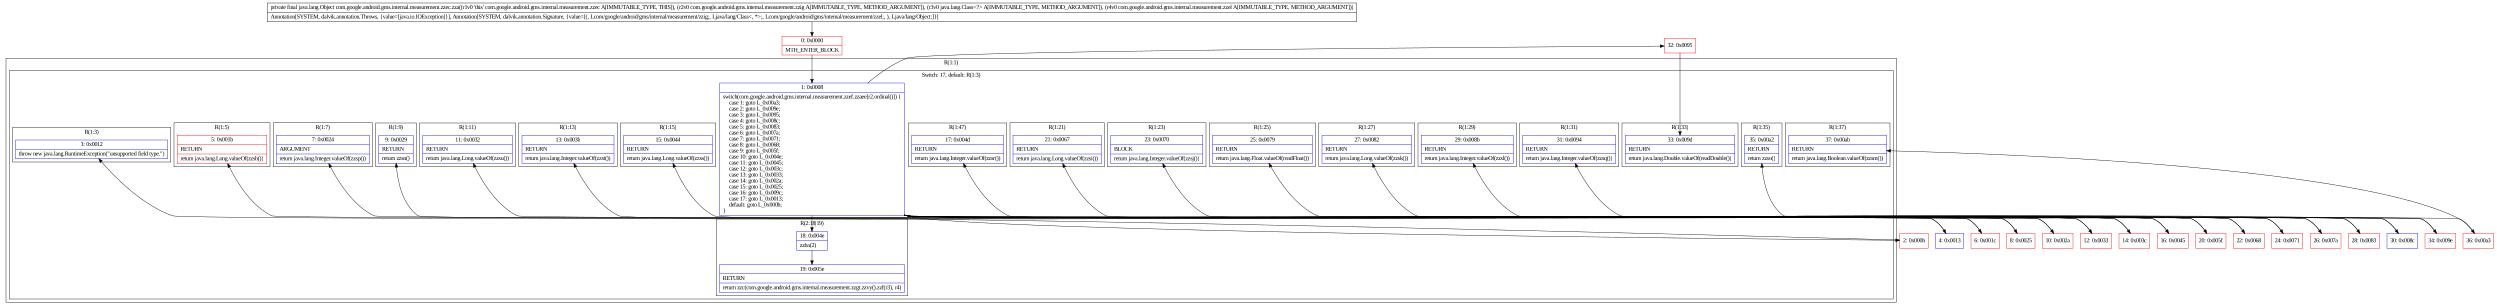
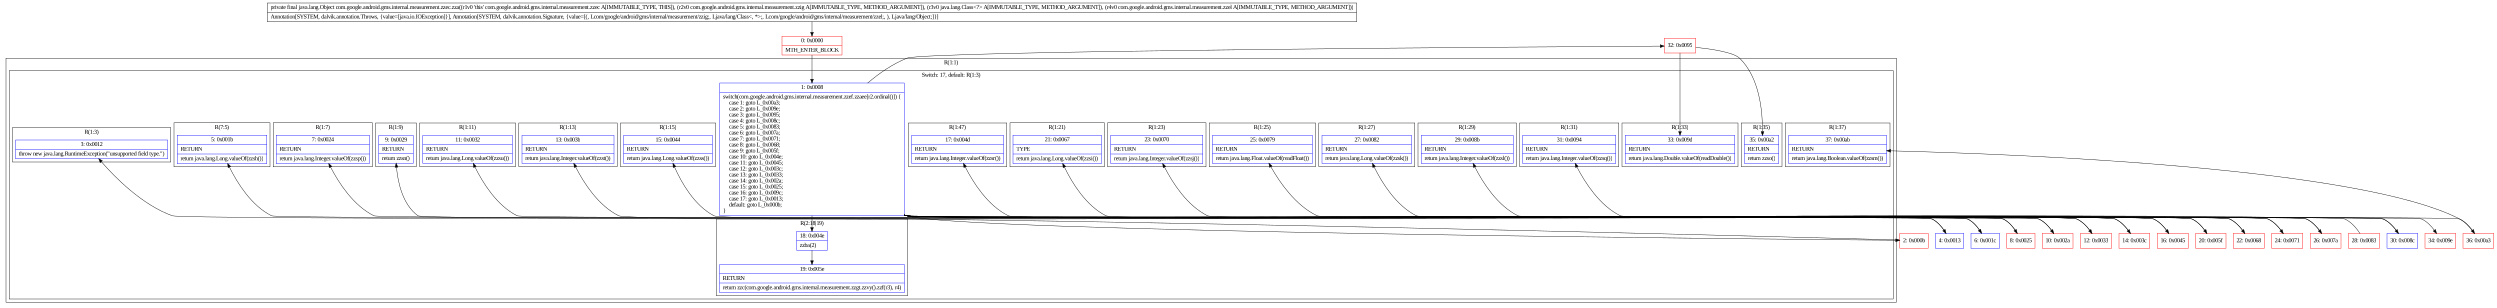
(222, 127) -> (222, 127)
(222, 149) -> (222, 149)
(295, 149) -> (290, 149)
(1027, 149) -> (1023, 149)
(1123, 149) -> (1125, 149)
(1633, 217) -> none
(2086, 218) -> (1751, 74)
(1985, 241) -> (1985, 241)
